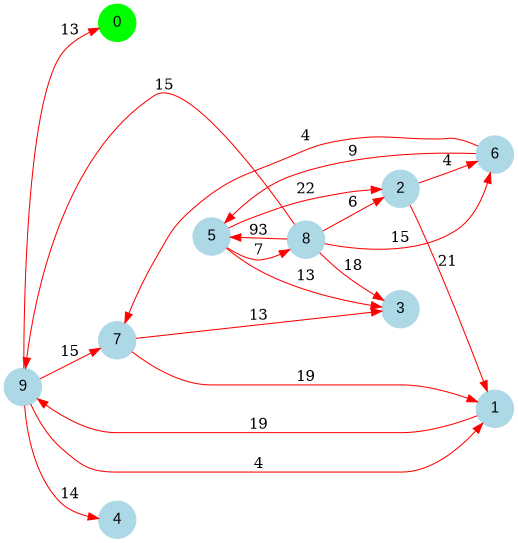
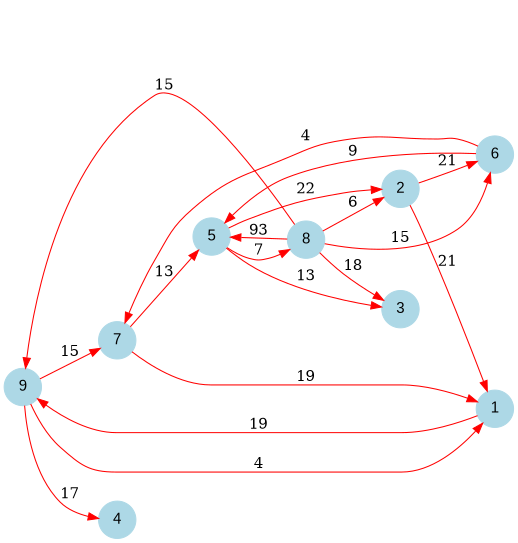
(117, 23) -> none
(448, 161) -> (448, 161)
(254, 325) -> (161, 292)
(70, 494) -> (70, 494)
